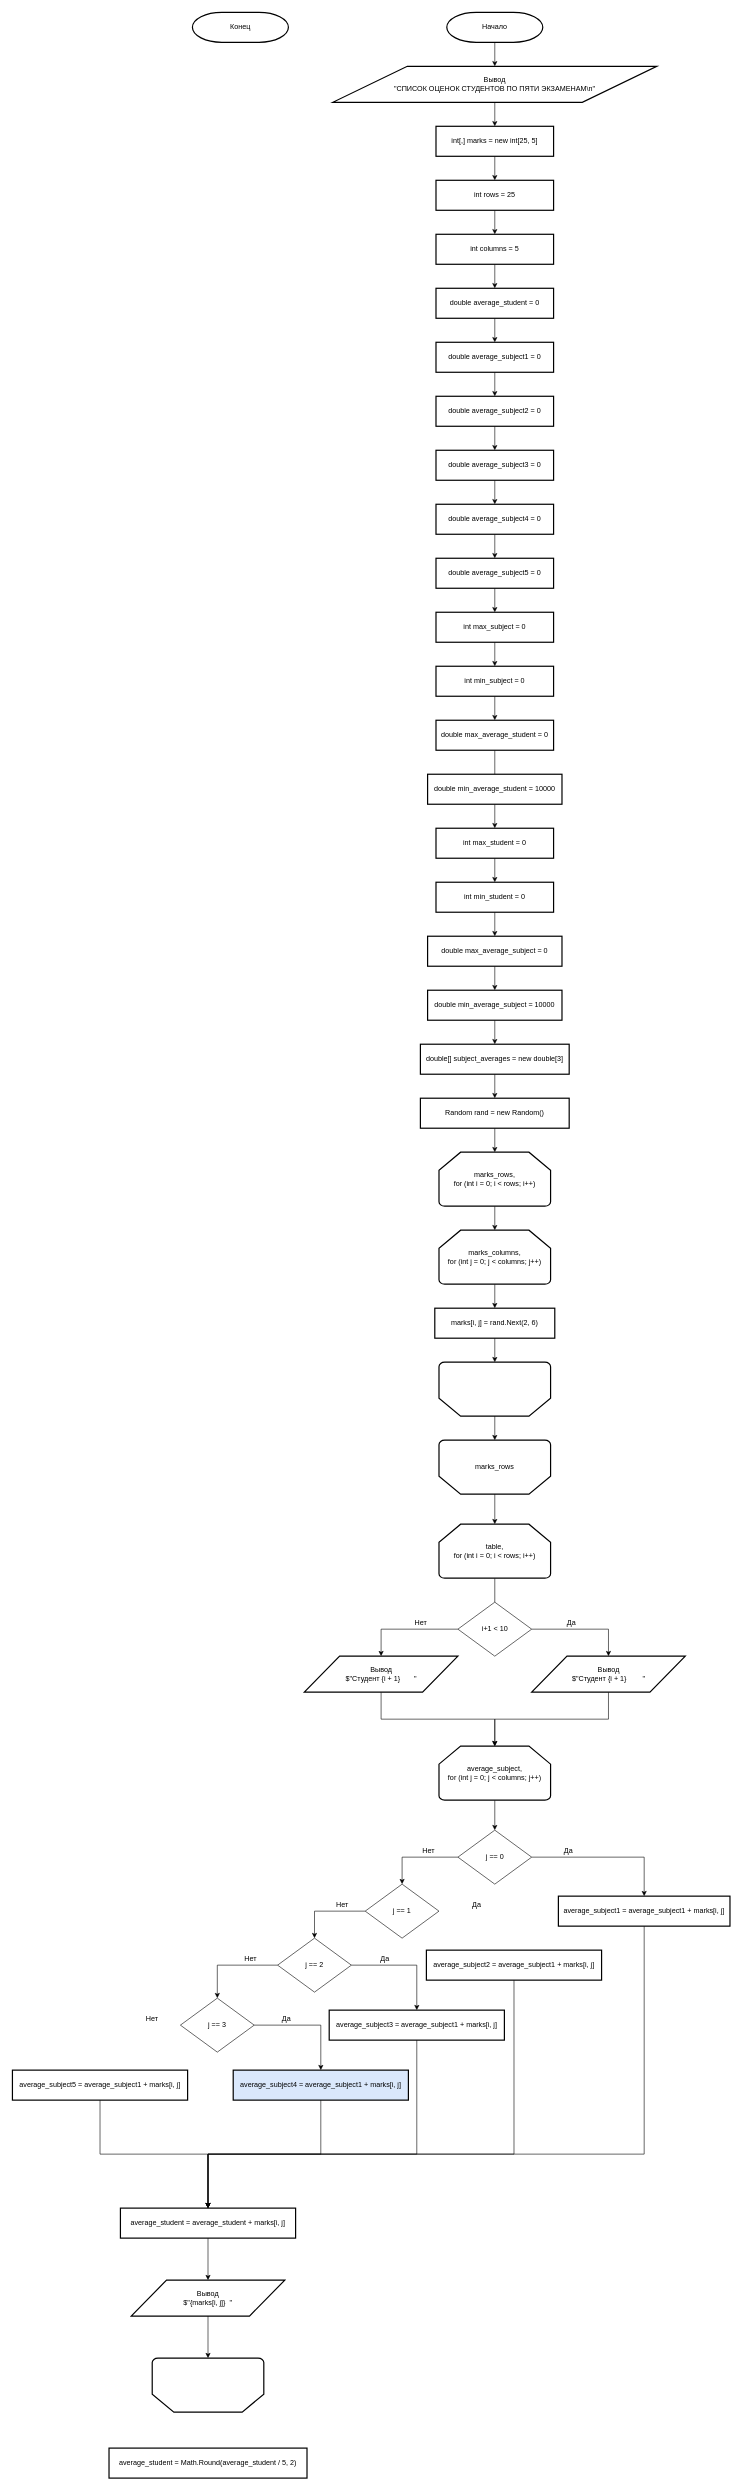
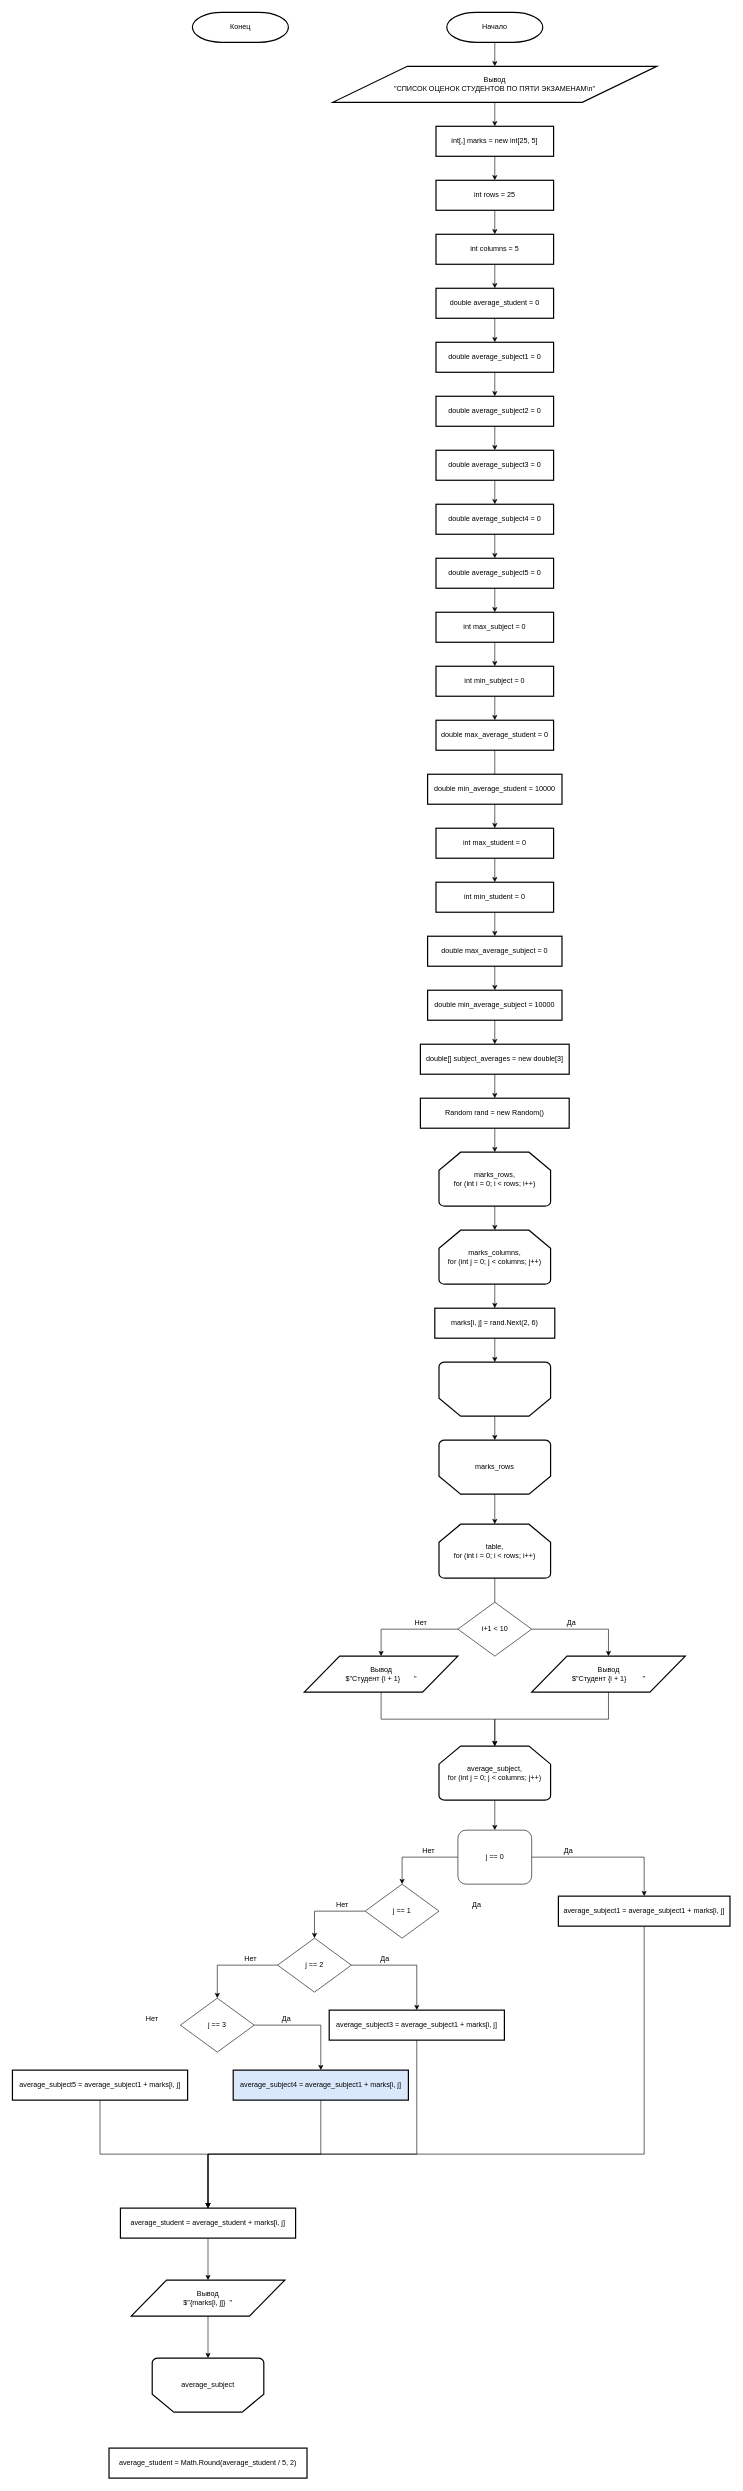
(495, 1857) -> (495, 1857)
(514, 1965) -> none
(514, 1981) -> none
none -> (208, 2385)
